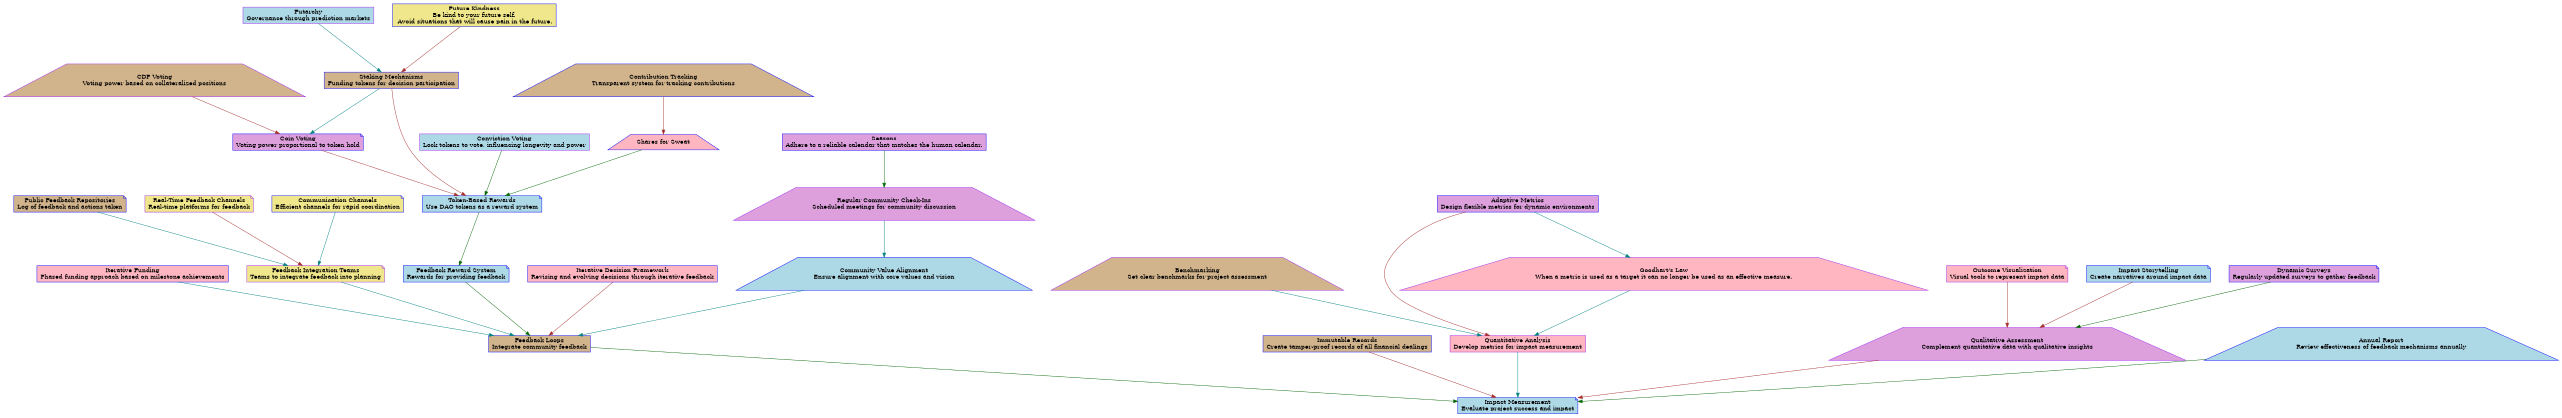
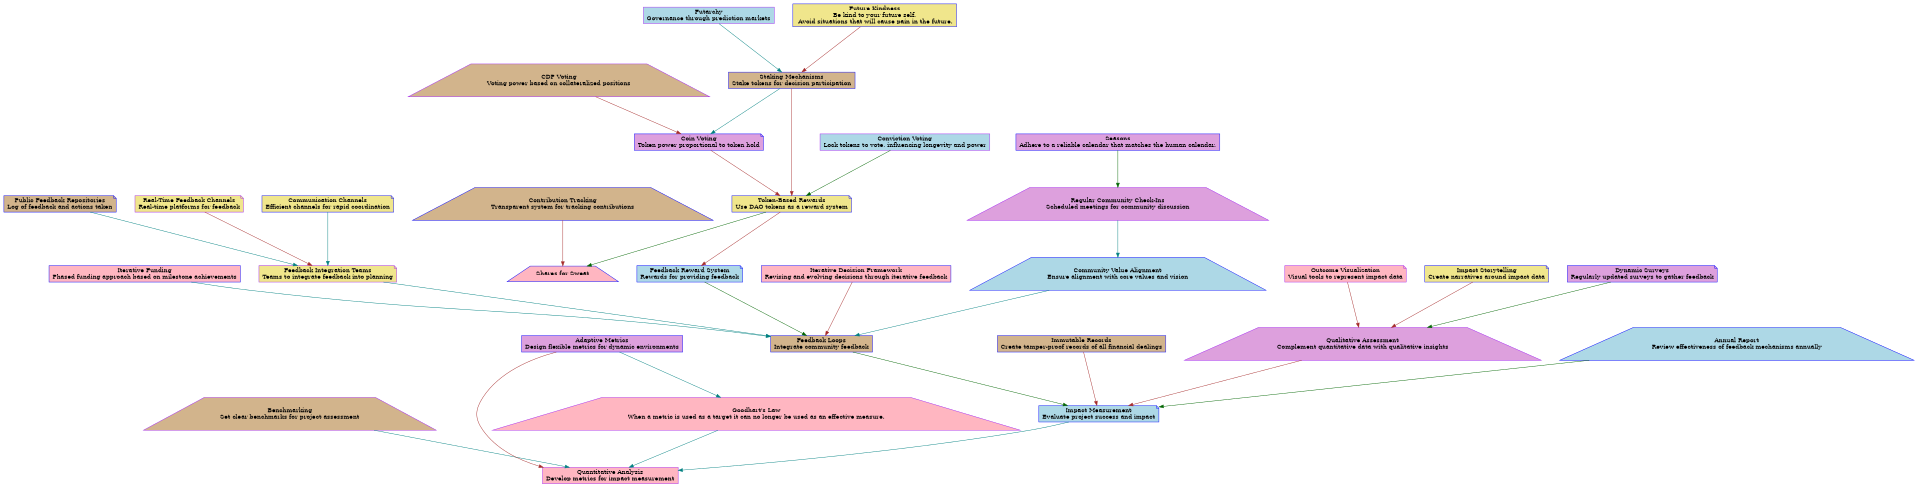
(391, 80) -> (792, 80)
(298, 142) -> (699, 142)
(576, 172) -> (679, 238)
(482, 204) -> (792, 204)
(470, 237) -> (743, 238)
(2148, 274) -> (1487, 274)
(1518, 373) -> (876, 451)
